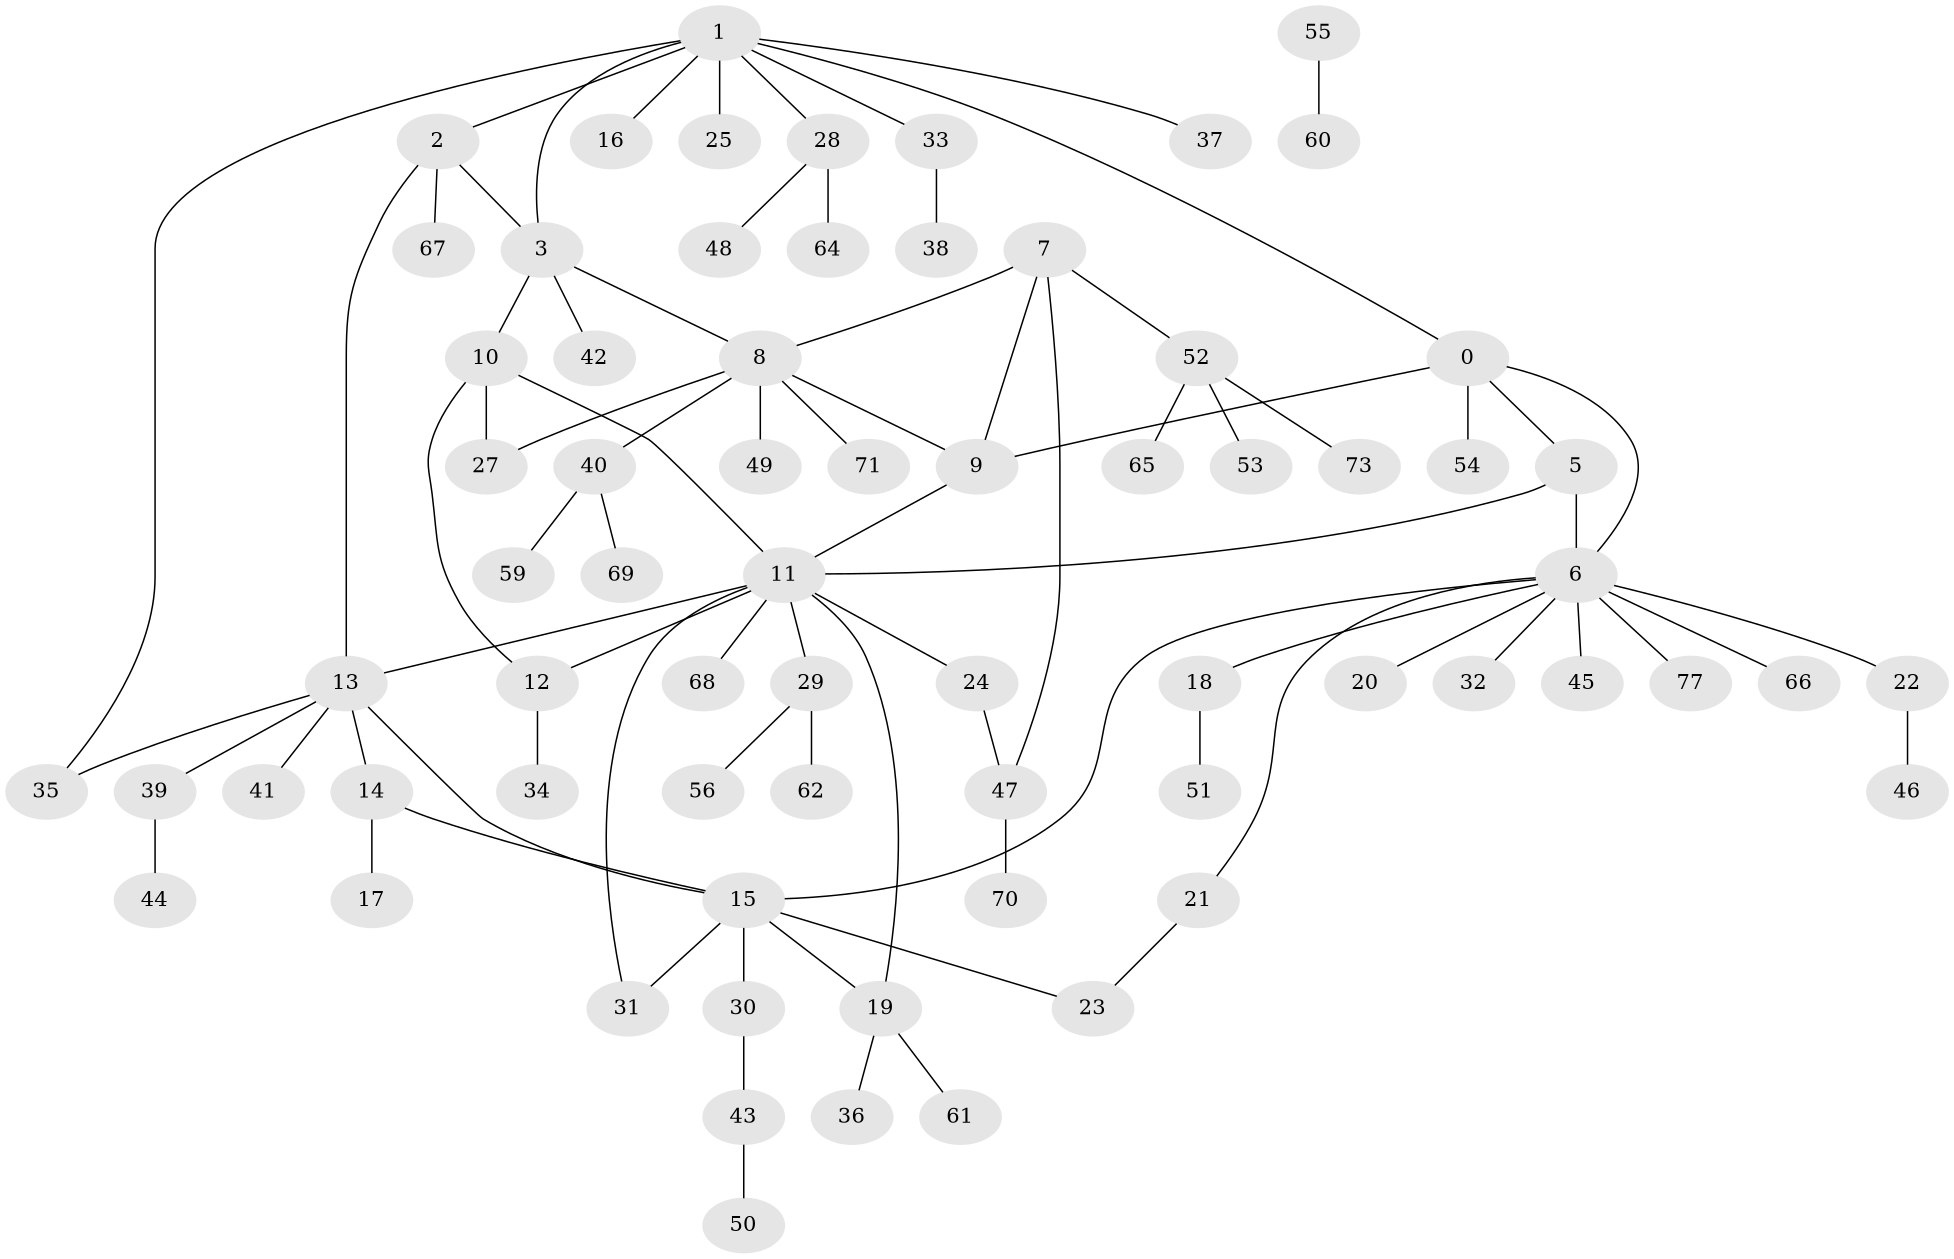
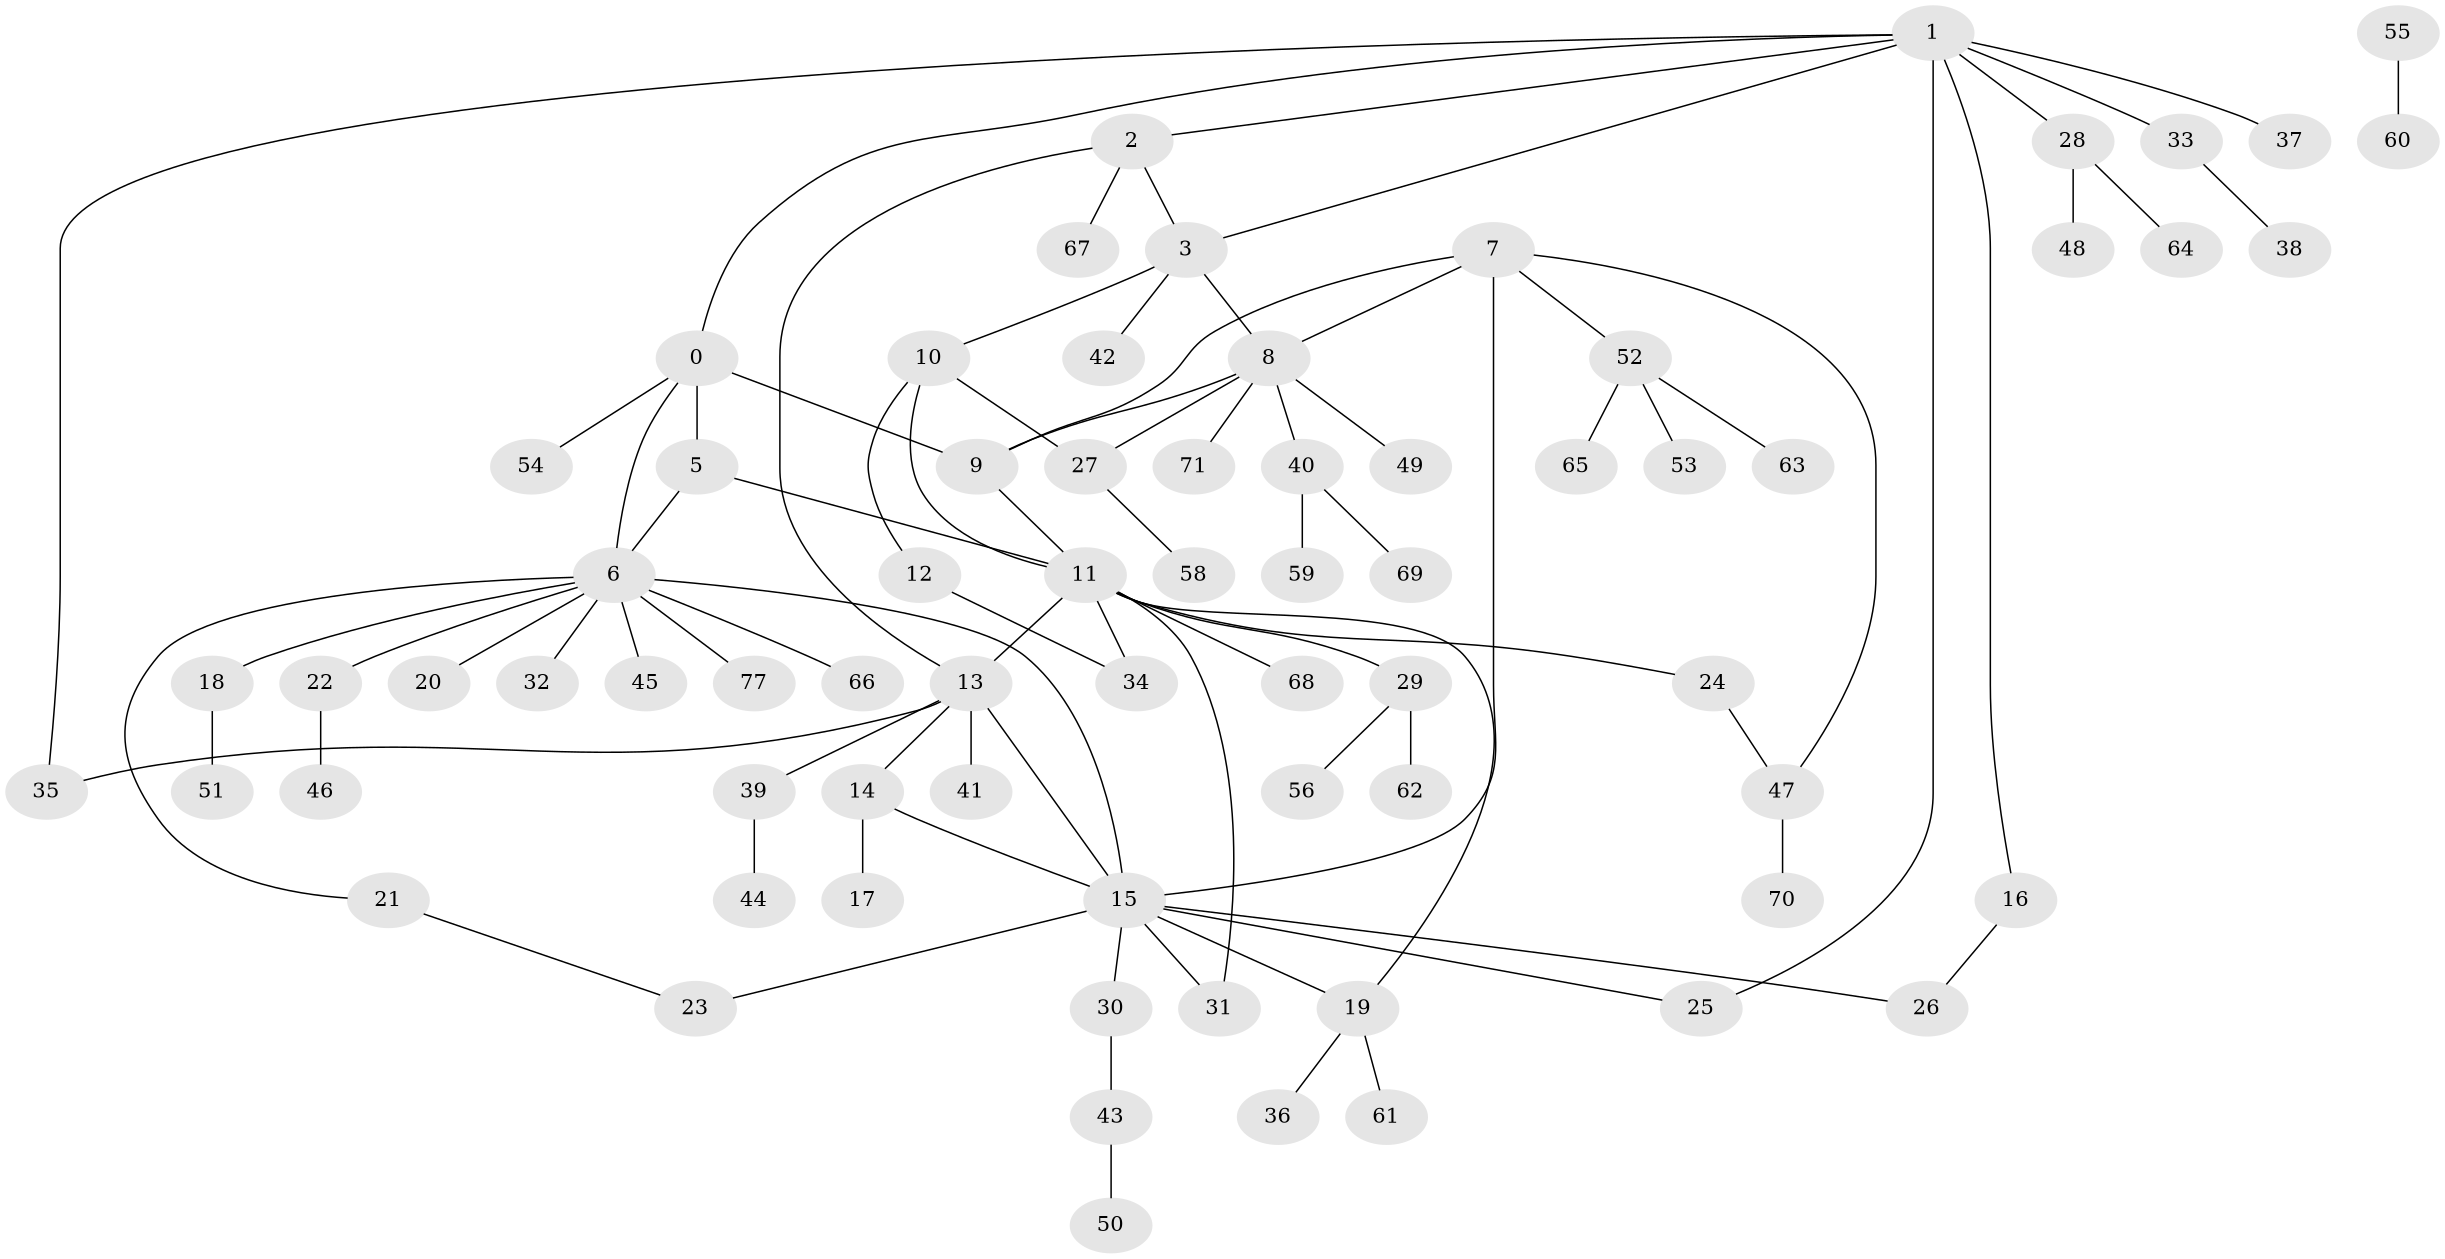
(1360, 467) -> (1793, 467)
none -> (1194, 575)
(657, 631) -> (1111, 629)
none -> (1494, 687)
none -> (1413, 954)
none -> (1927, 1009)
